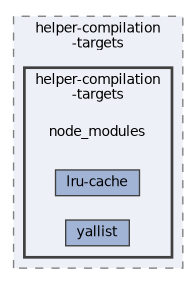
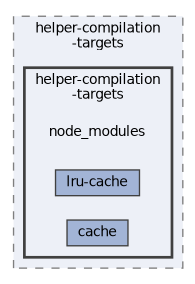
(98, 233) -> (98, 233)
